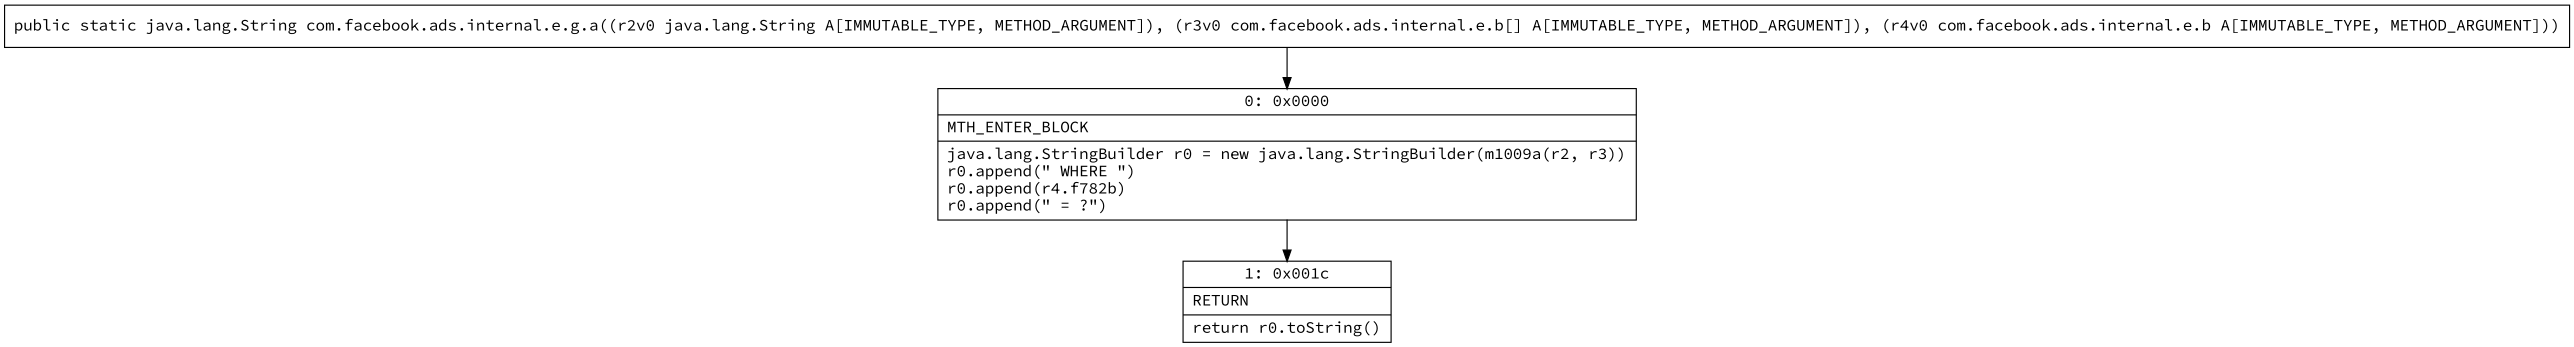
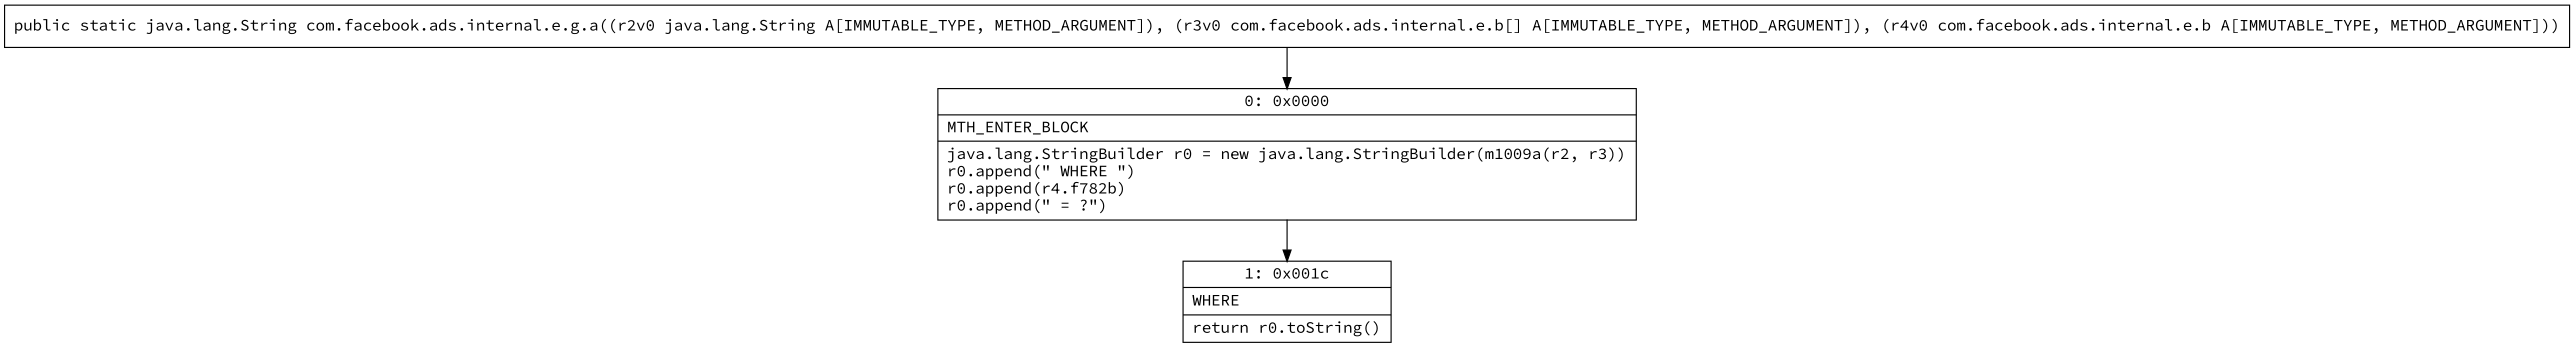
(1221, 301) -> (1216, 301)
